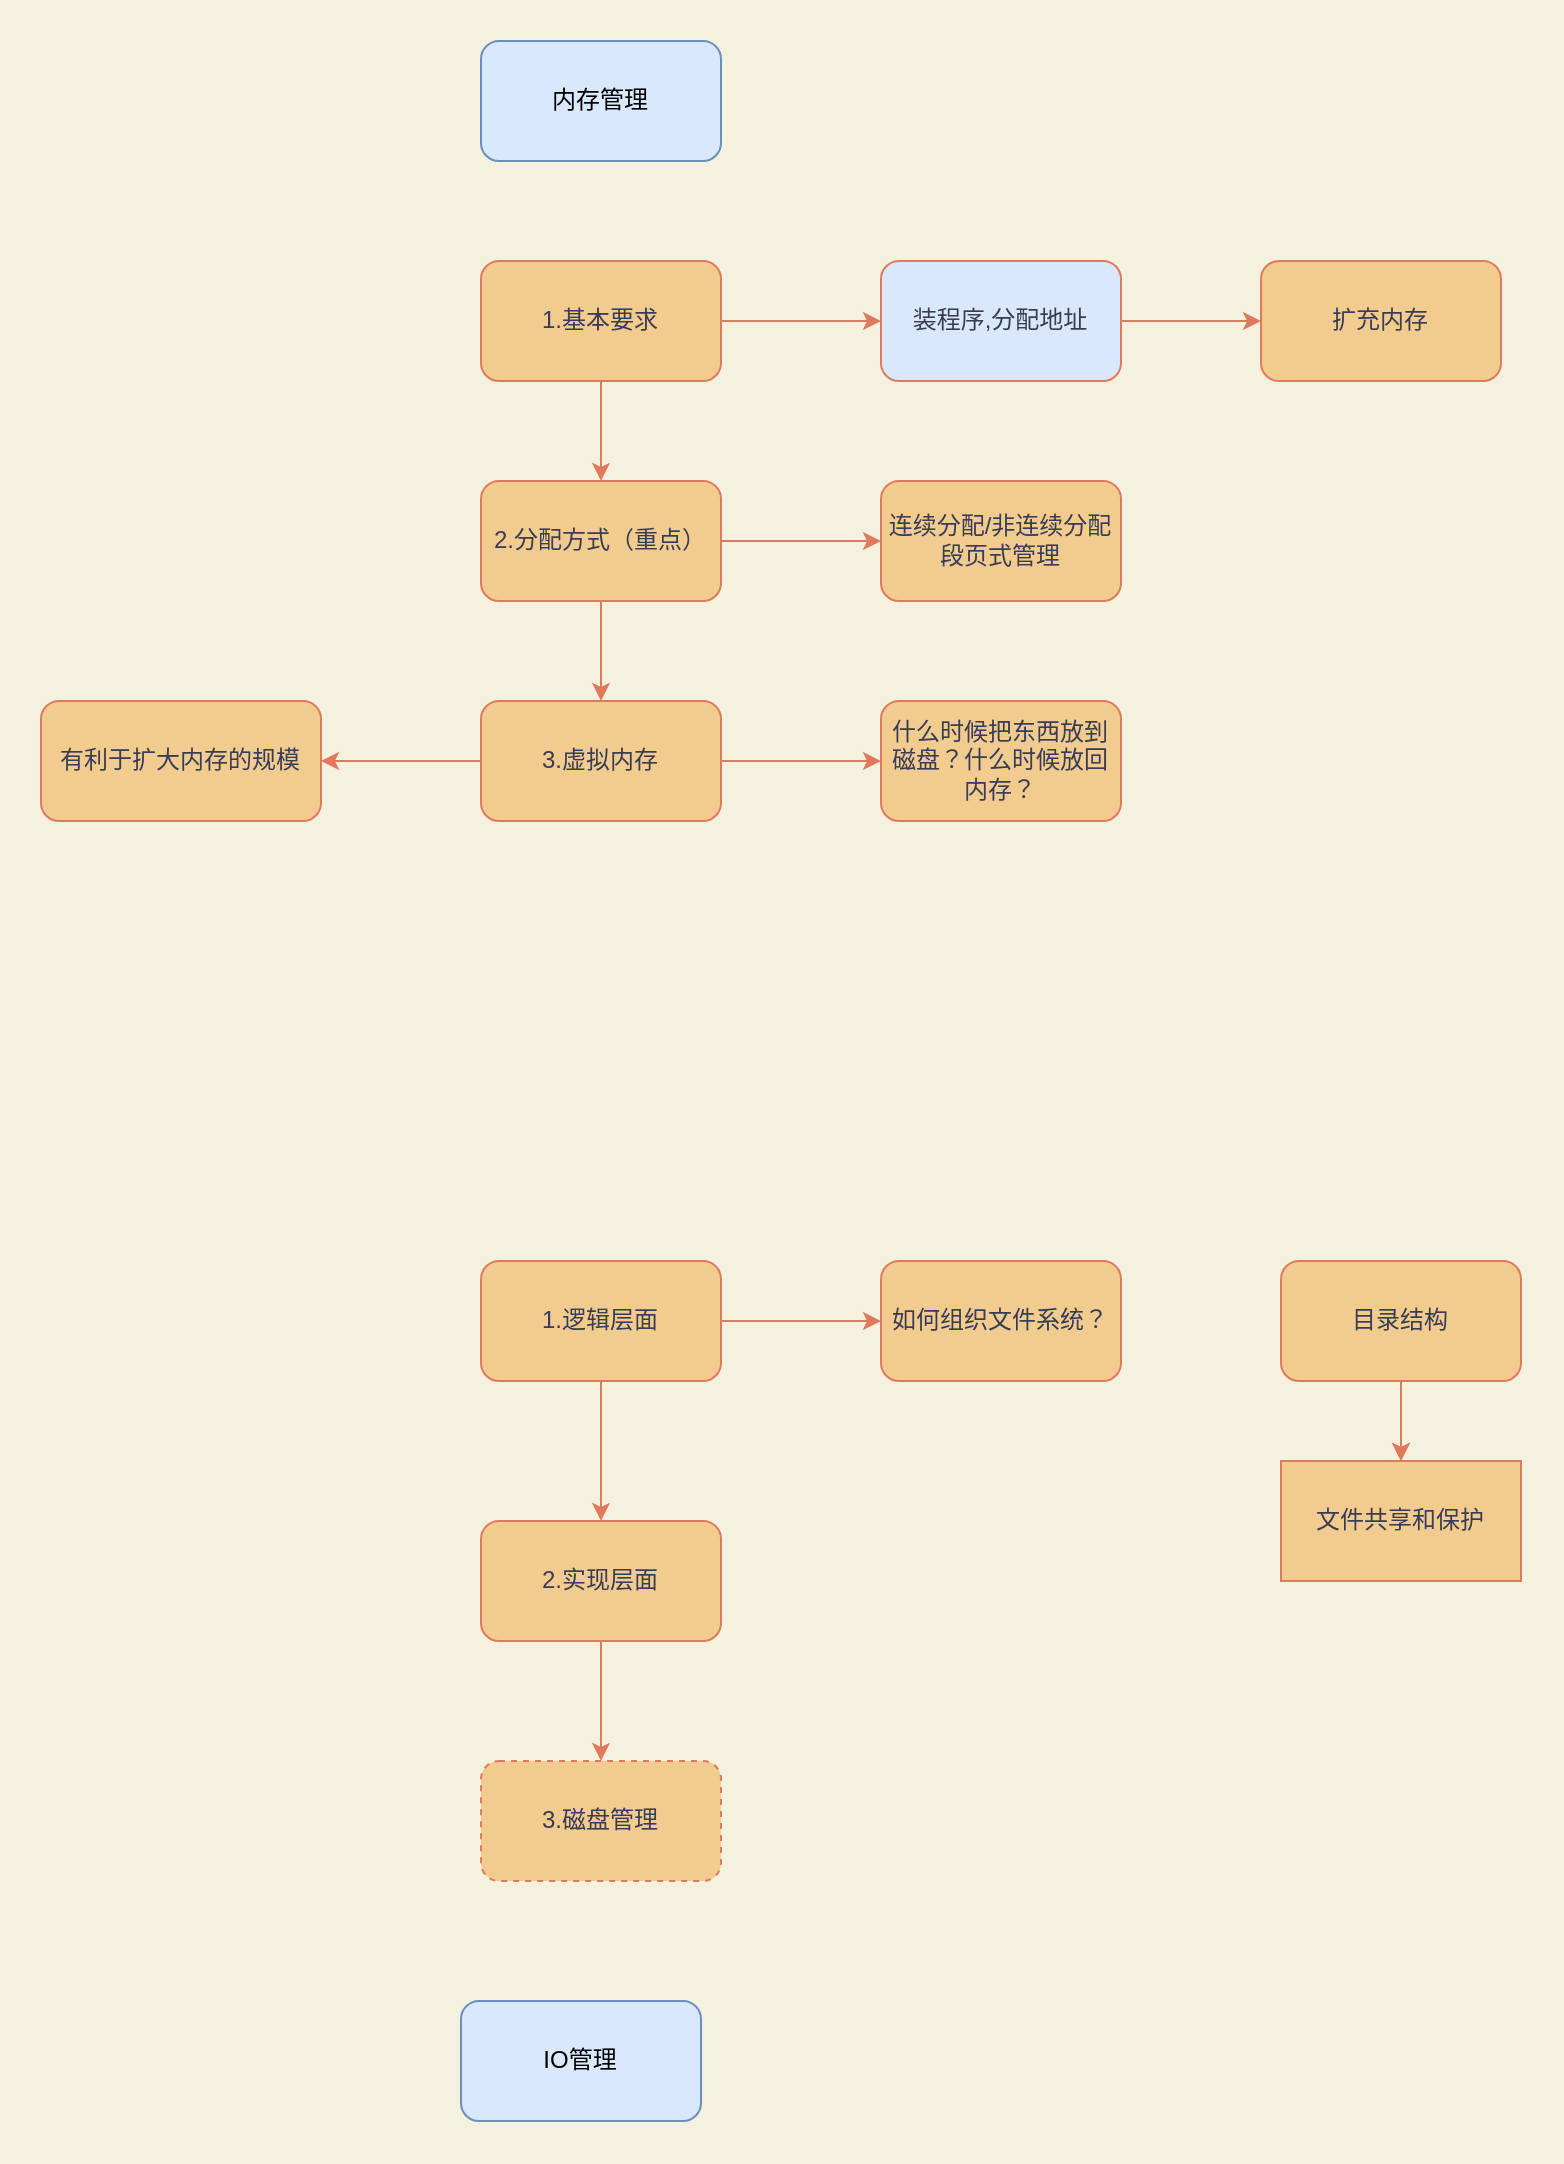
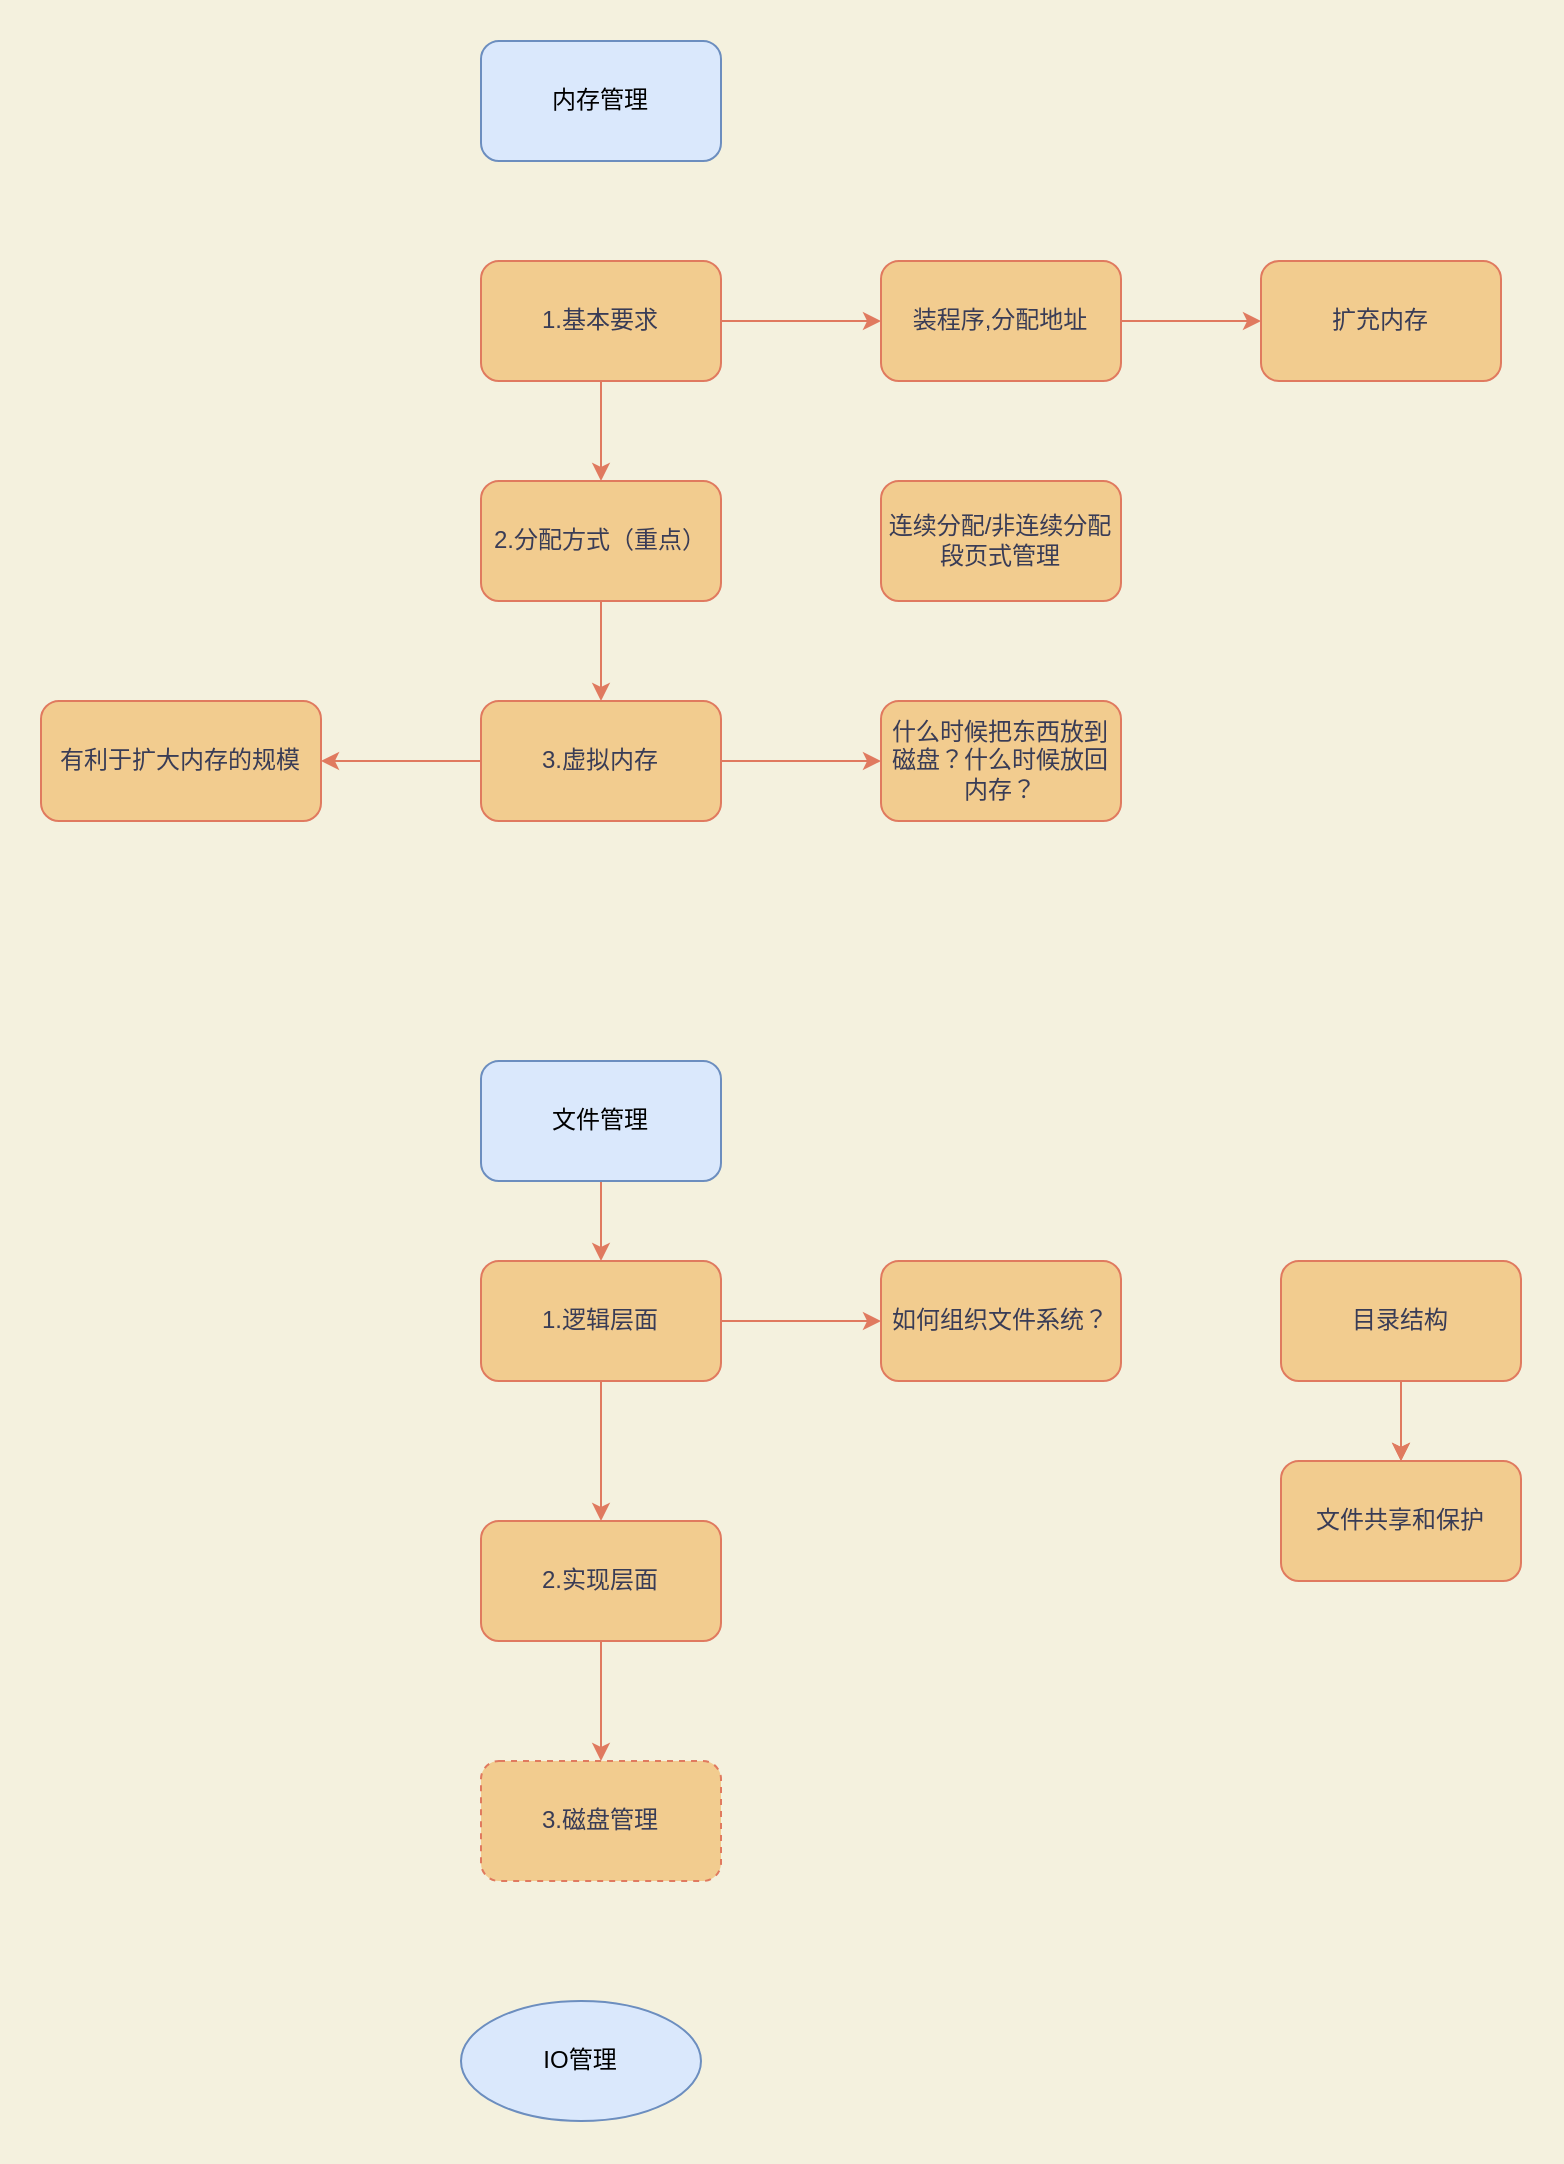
(1001, 321) -> (1001, 321)
(794, 541) -> none
none -> (601, 1121)
none -> (601, 1214)
(1401, 1521) -> (1401, 1521)
(581, 2061) -> (581, 2061)
